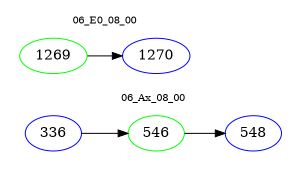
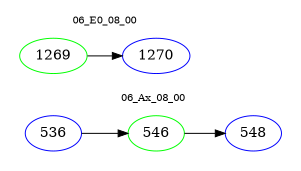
(53, 133) -> (53, 133)
